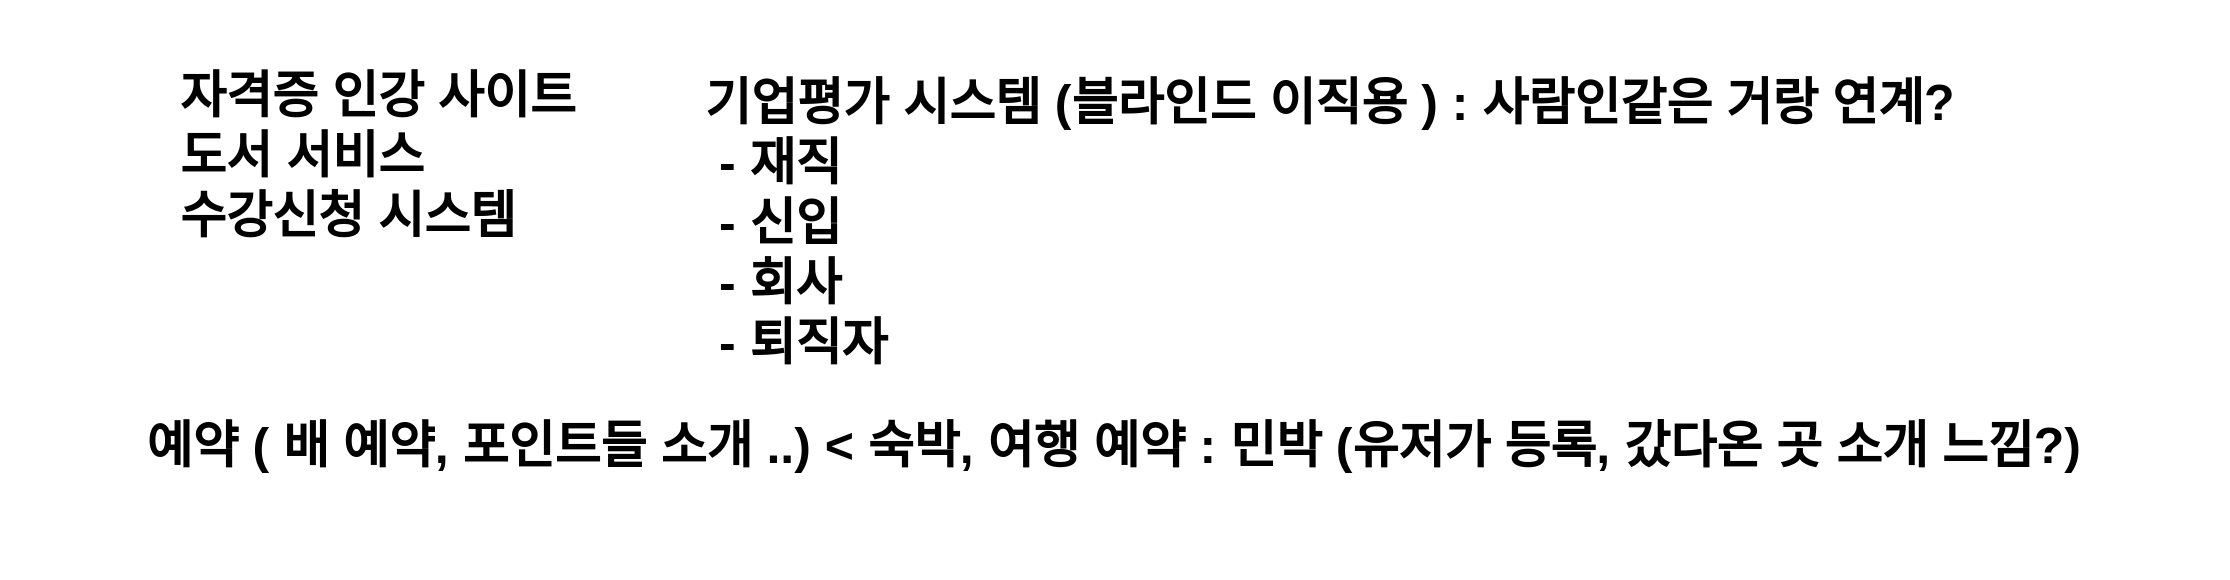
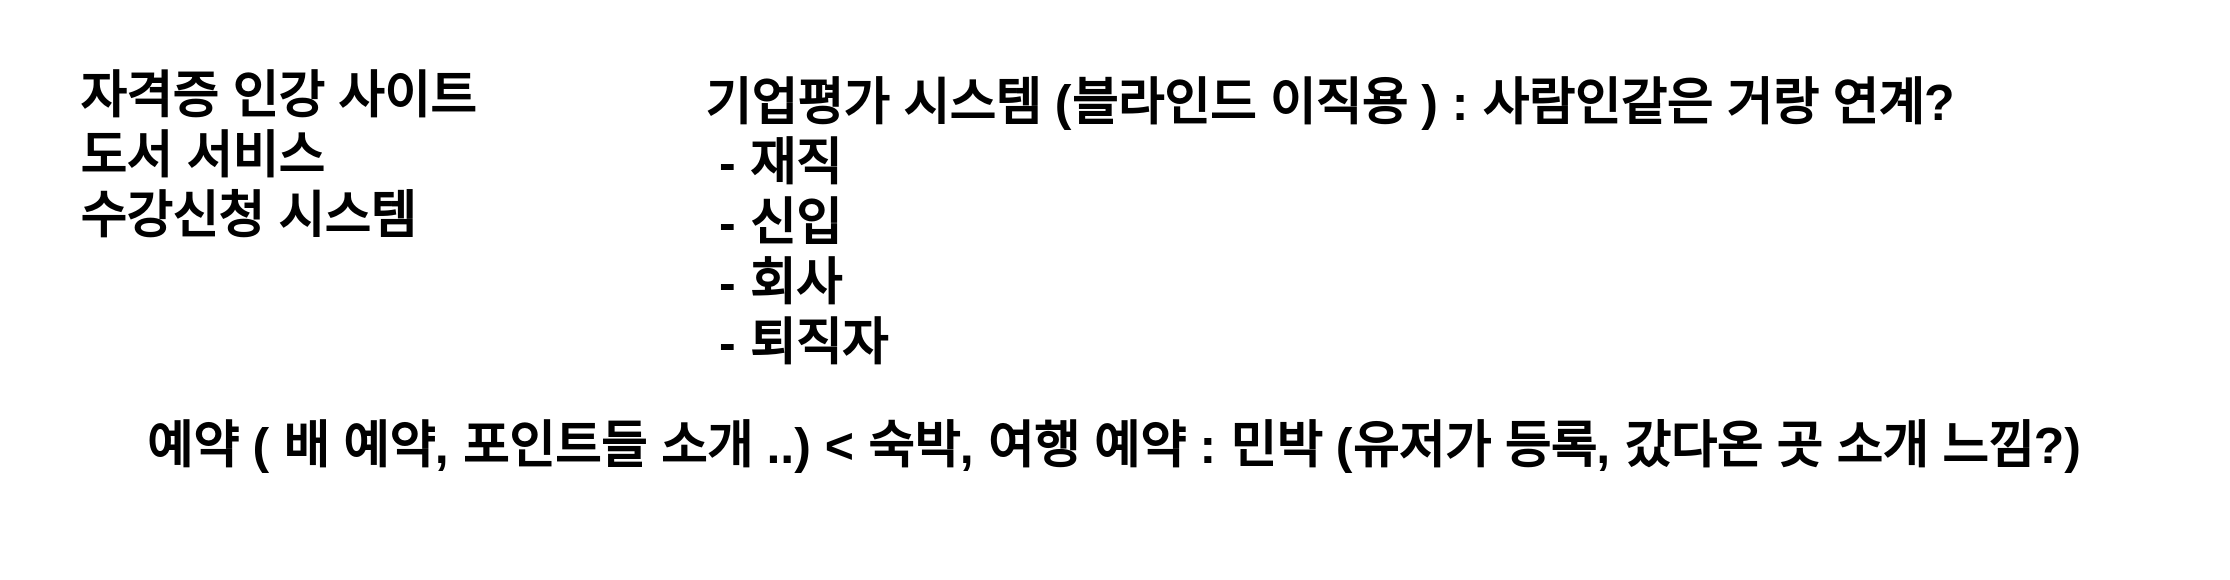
(414, 214) -> (314, 214)
